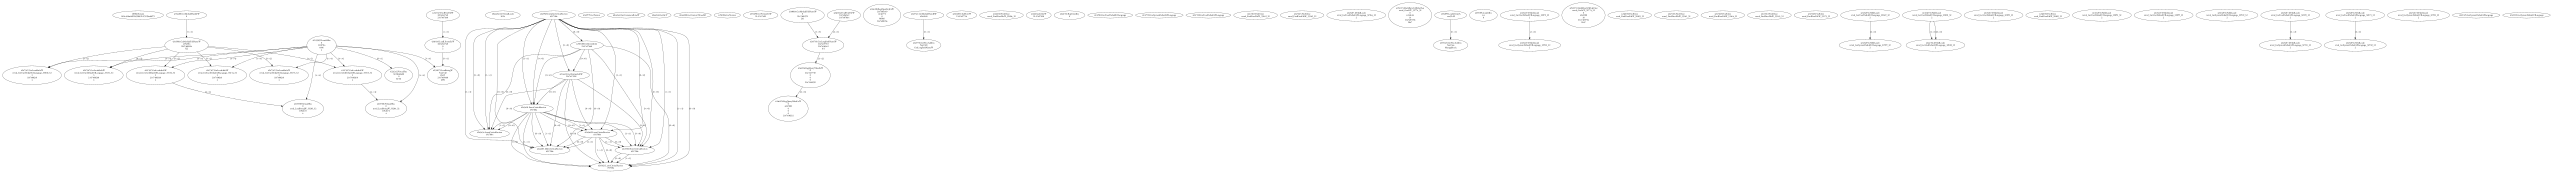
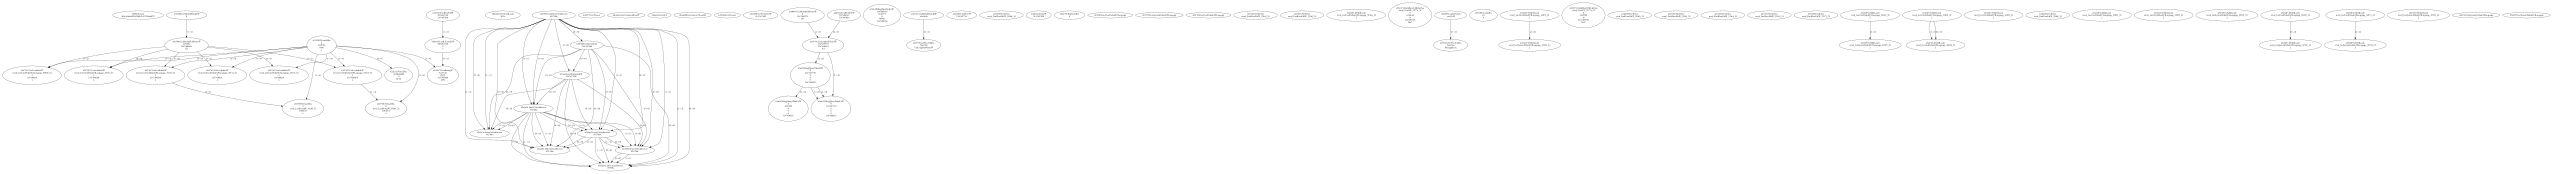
none -> (605, 87)
none -> (831, 109)
